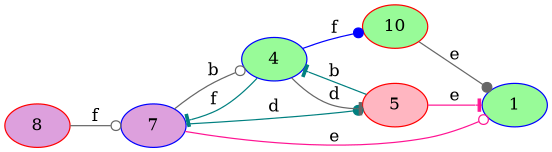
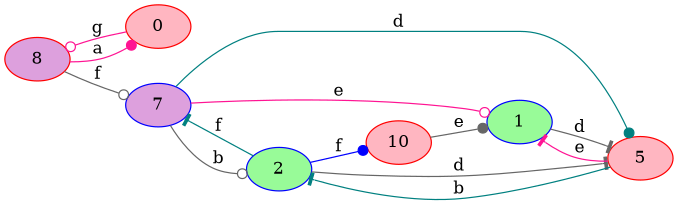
none -> (158, 27)
(395, 27) -> (399, 143)
(274, 59) -> (279, 169)
none -> (578, 137)
